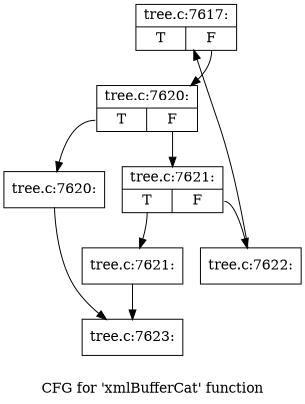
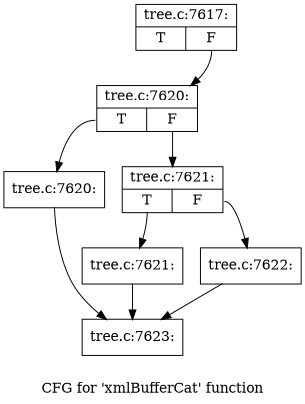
(227, 153) -> (196, 299)
